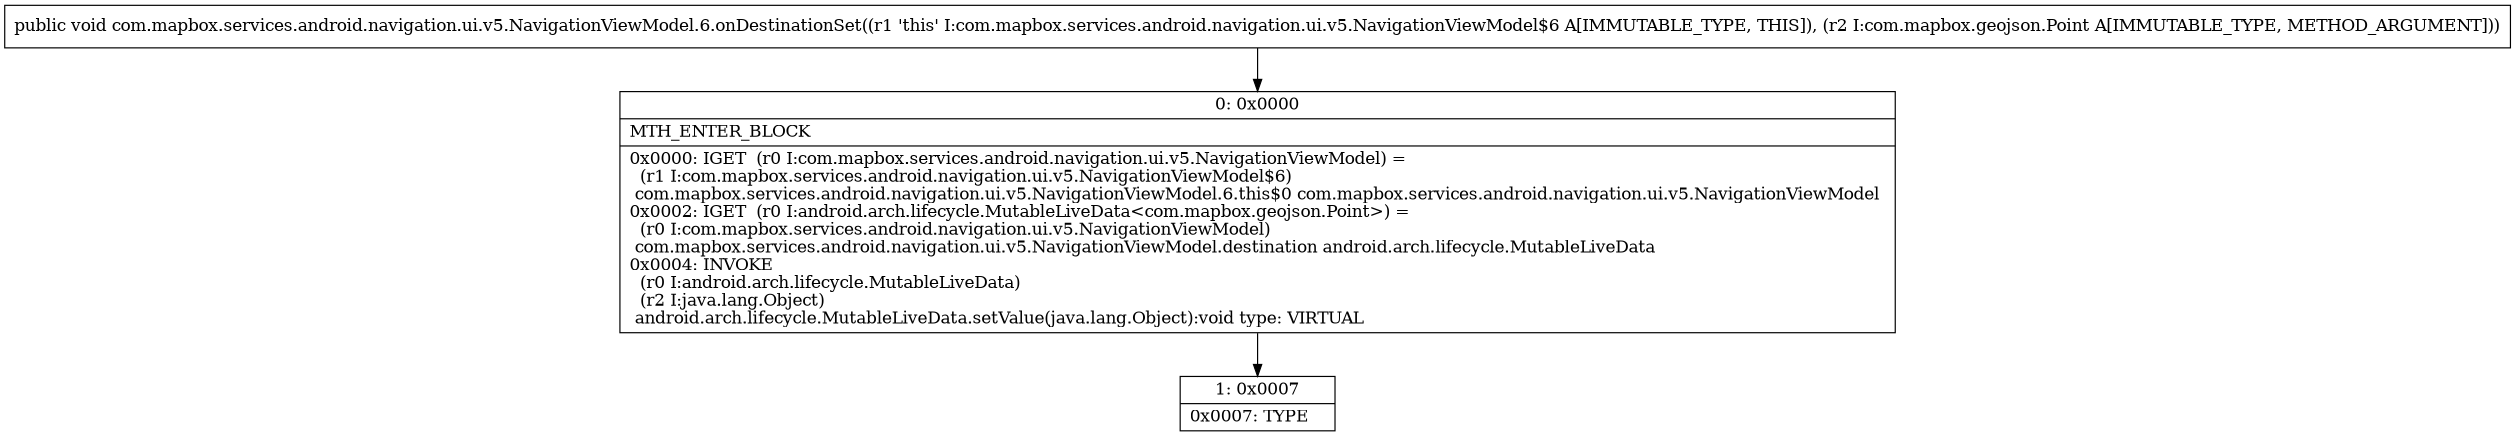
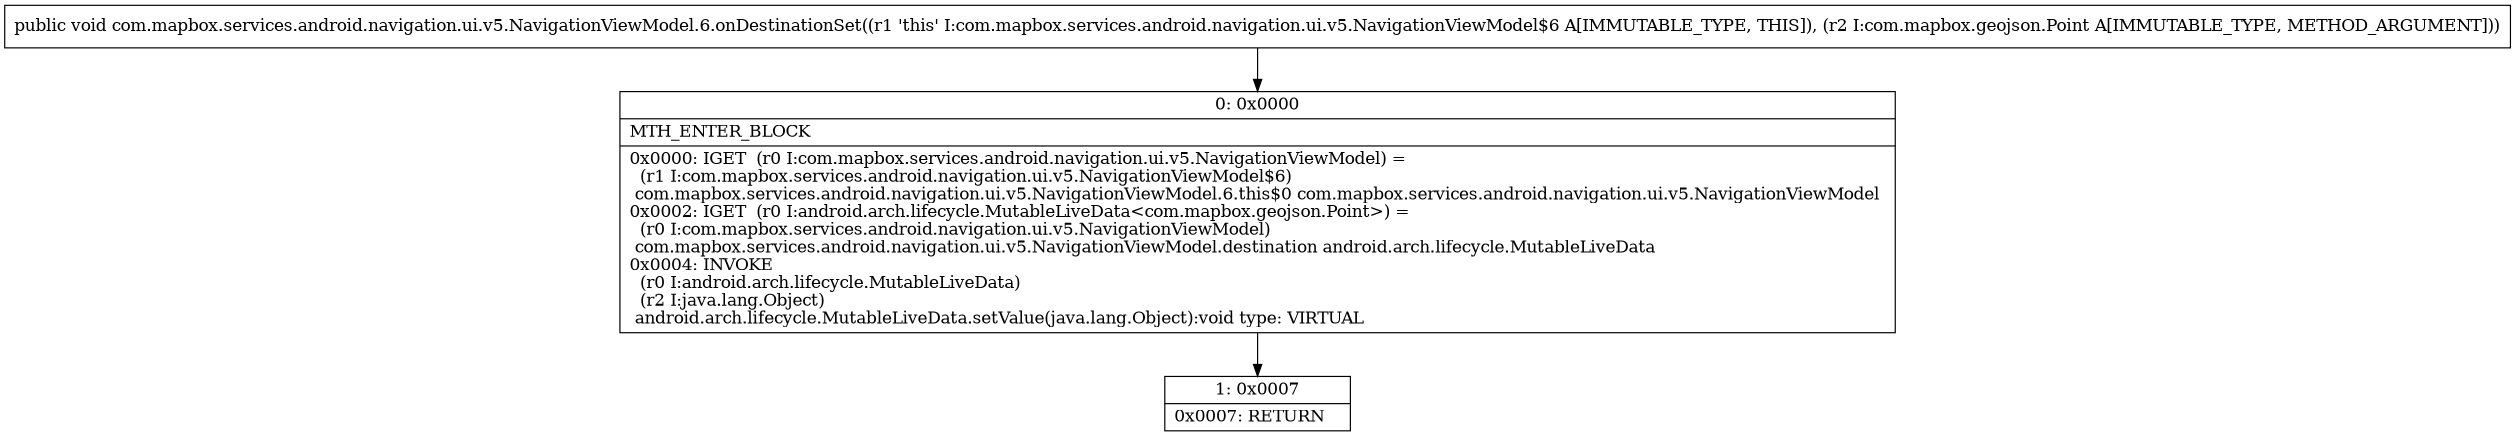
(1258, 417) -> (1258, 417)
